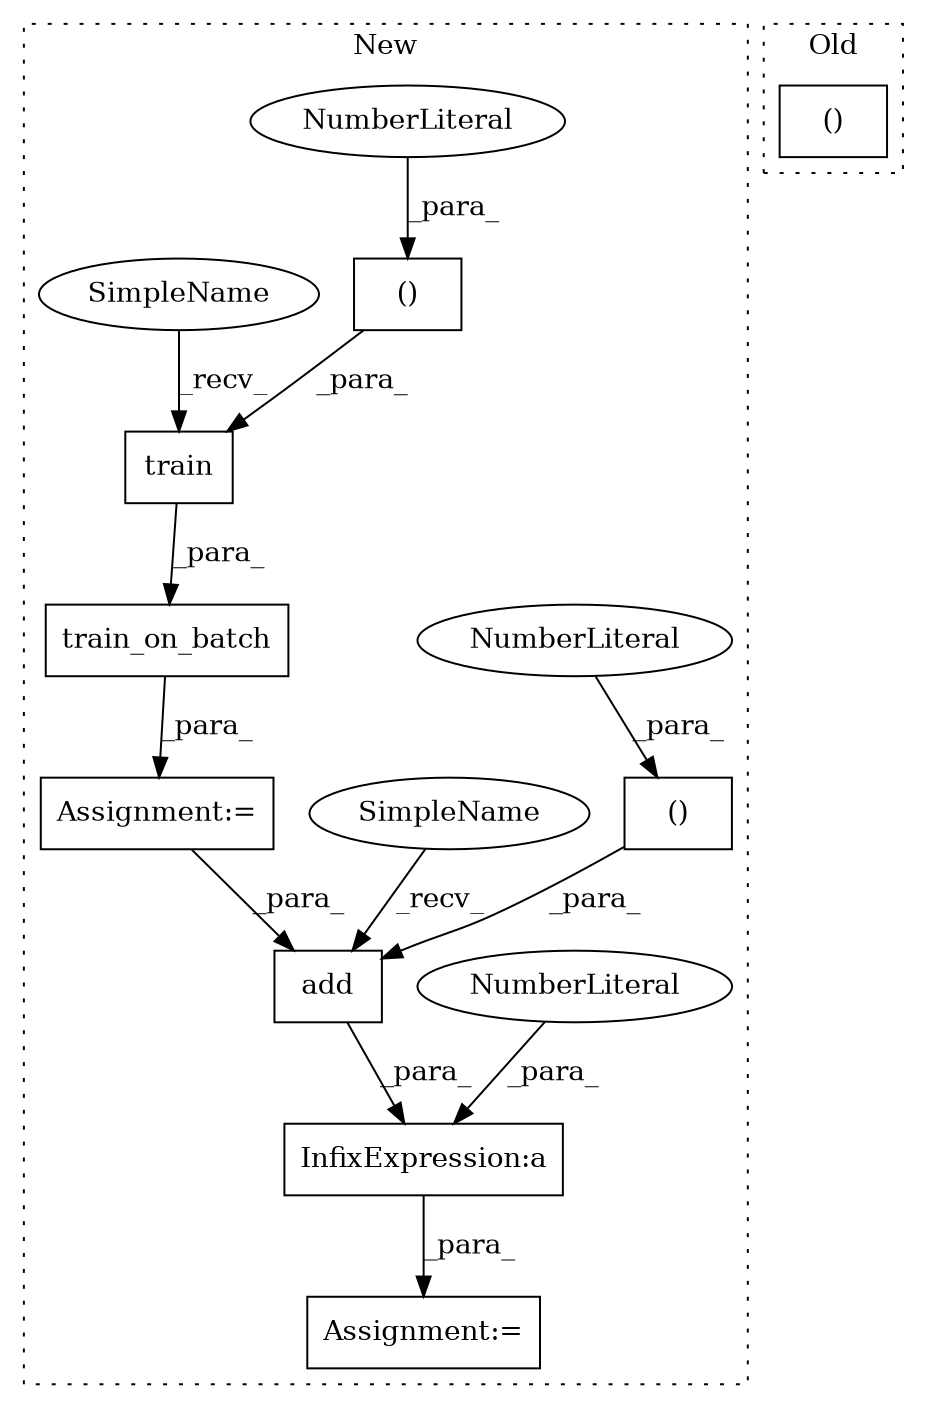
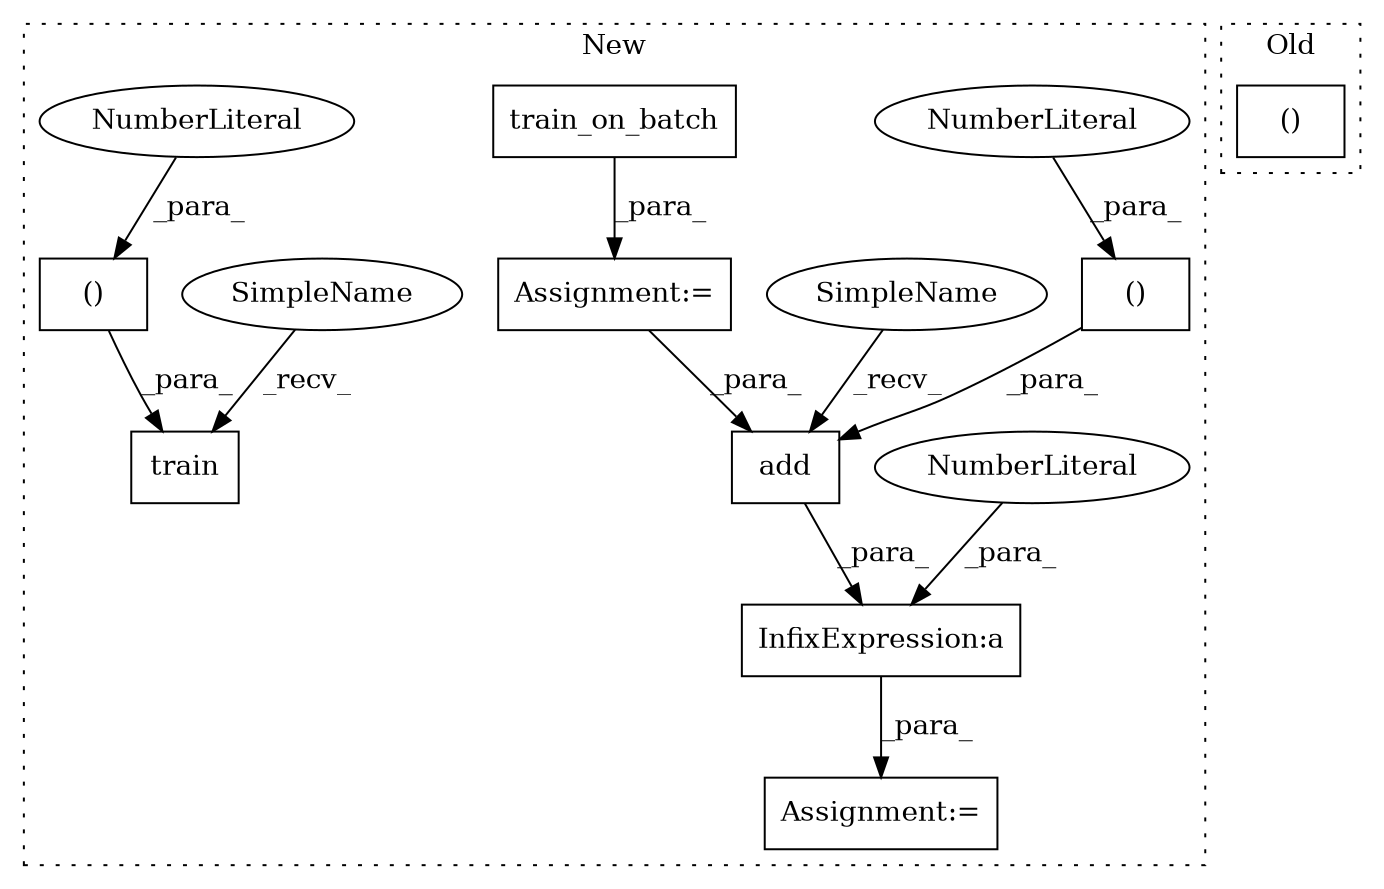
(174, 544) -> none
